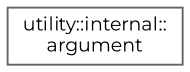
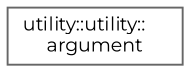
(95, 36) -> (95, 36)
